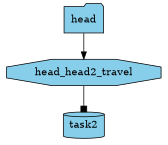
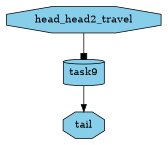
(84, 20) -> none
(84, 125) -> (84, 72)
none -> (84, 125)
